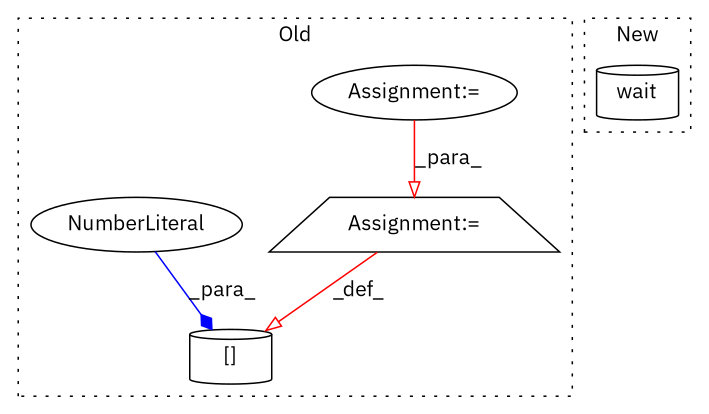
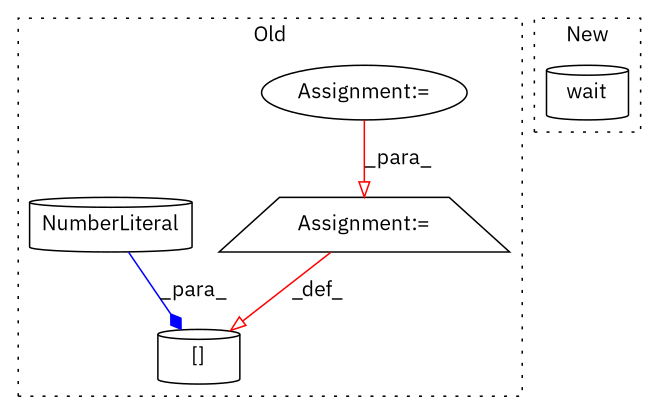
(137, 225) -> (111, 225)
